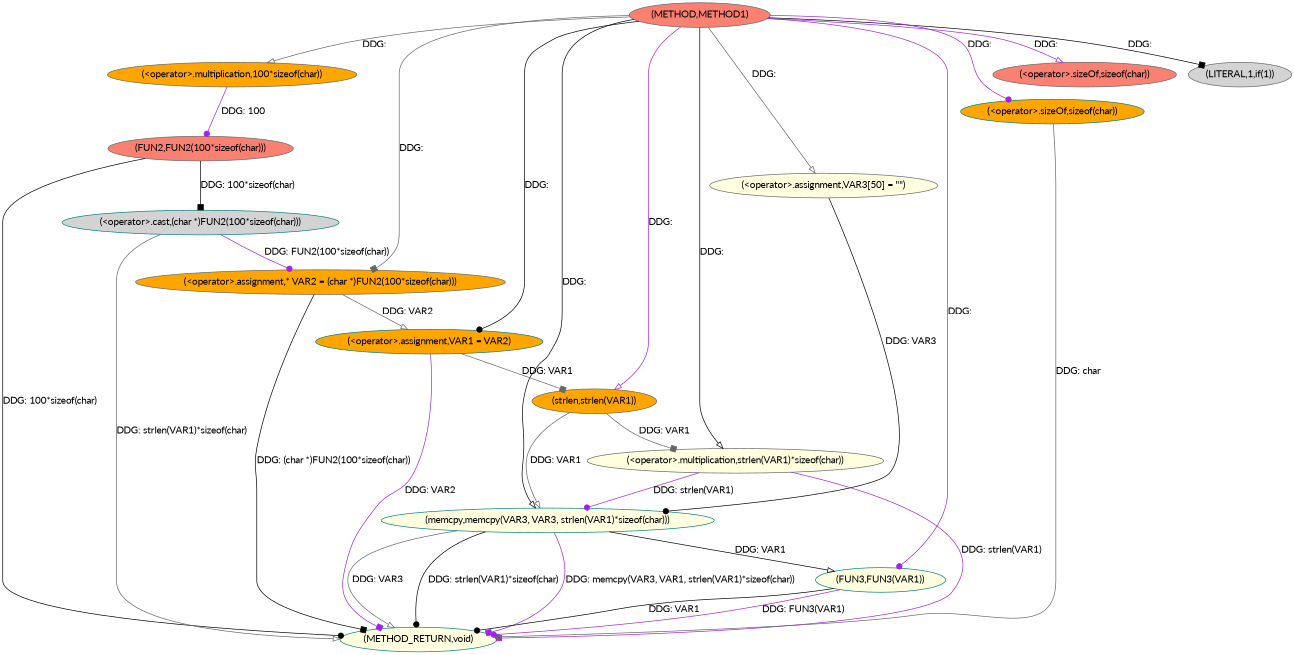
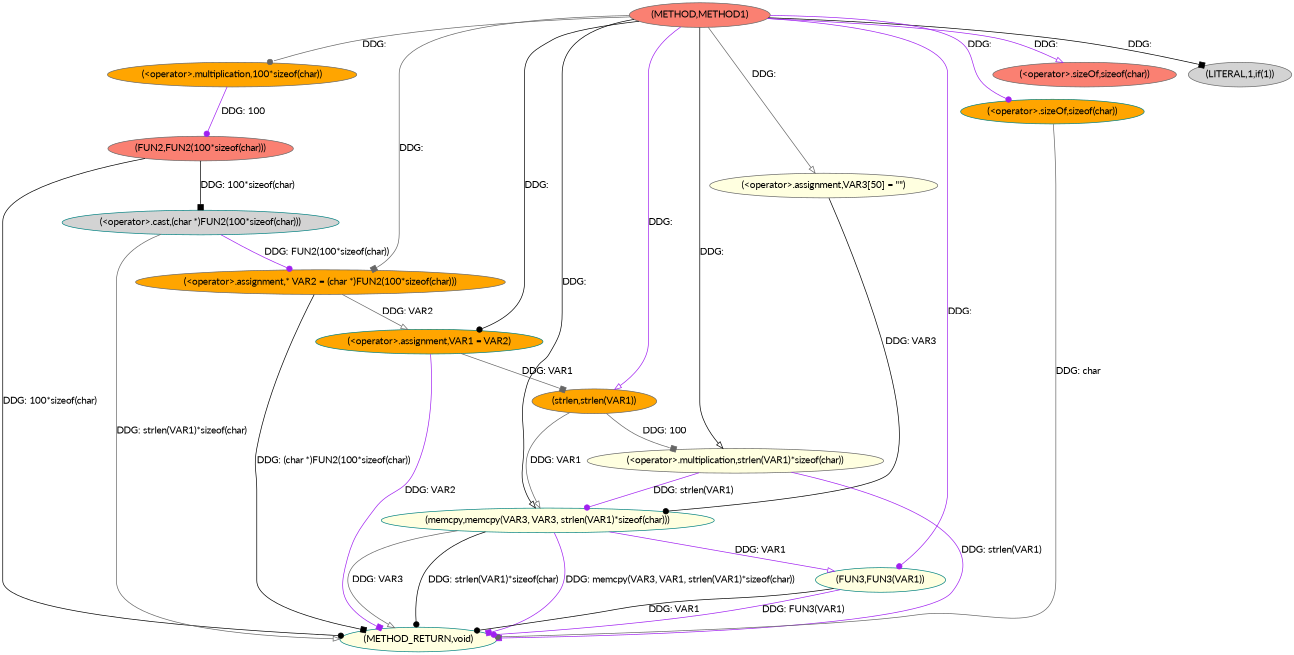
(451, 28) -> (451, 28)
(665, 431) -> (665, 431)
(719, 551) -> (719, 551)
